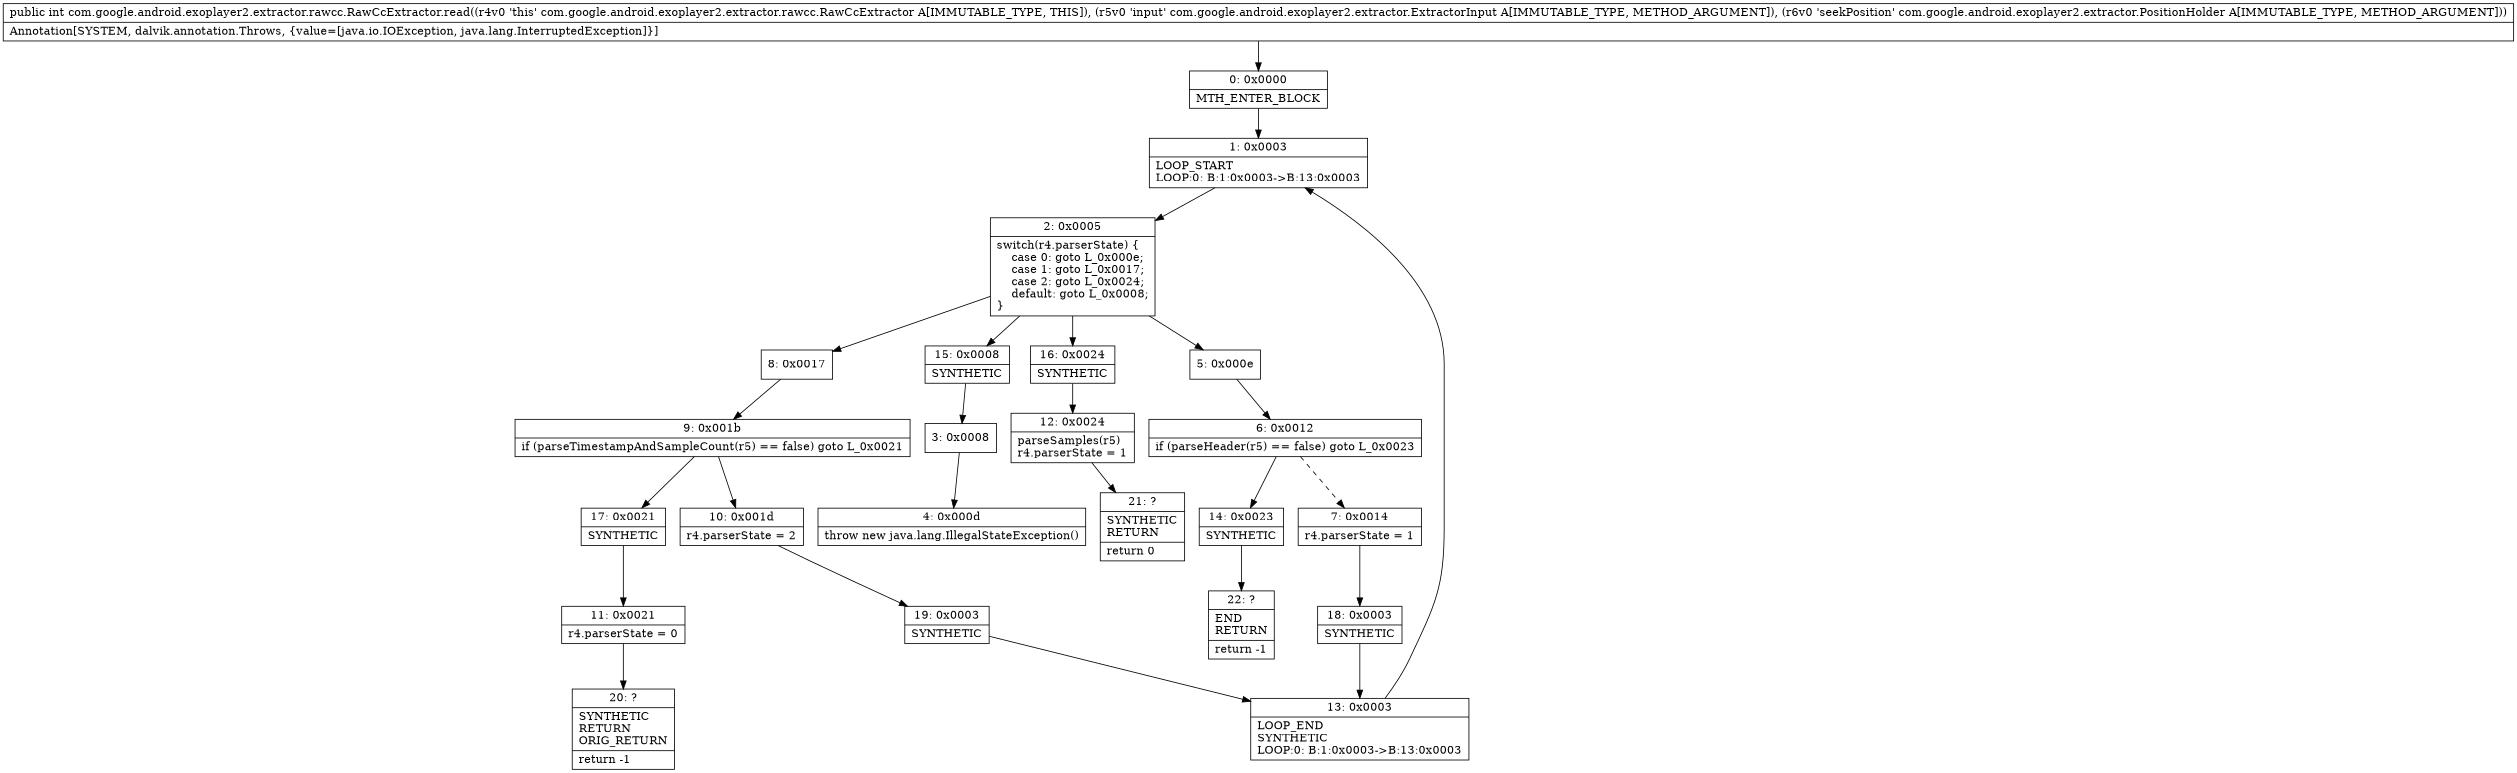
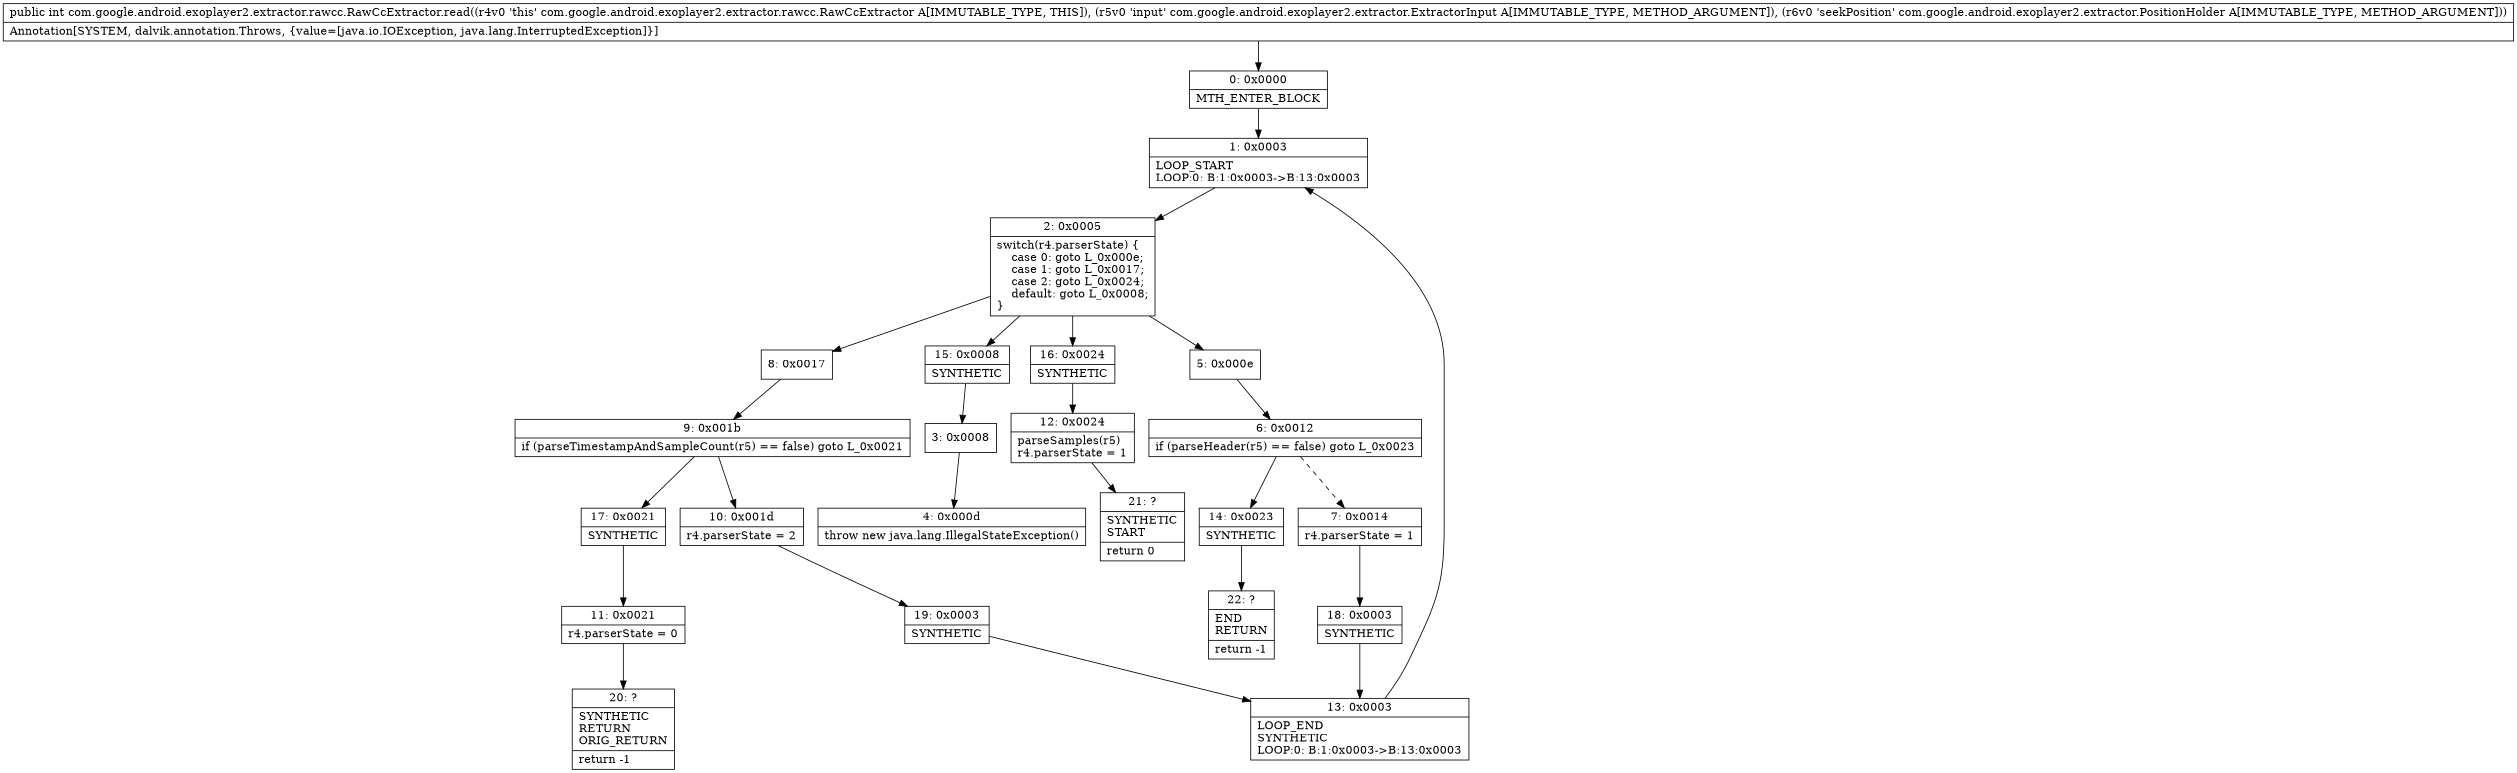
(1133, 532) -> (1126, 532)
